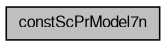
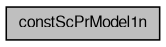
(83, 23) -> (83, 23)
